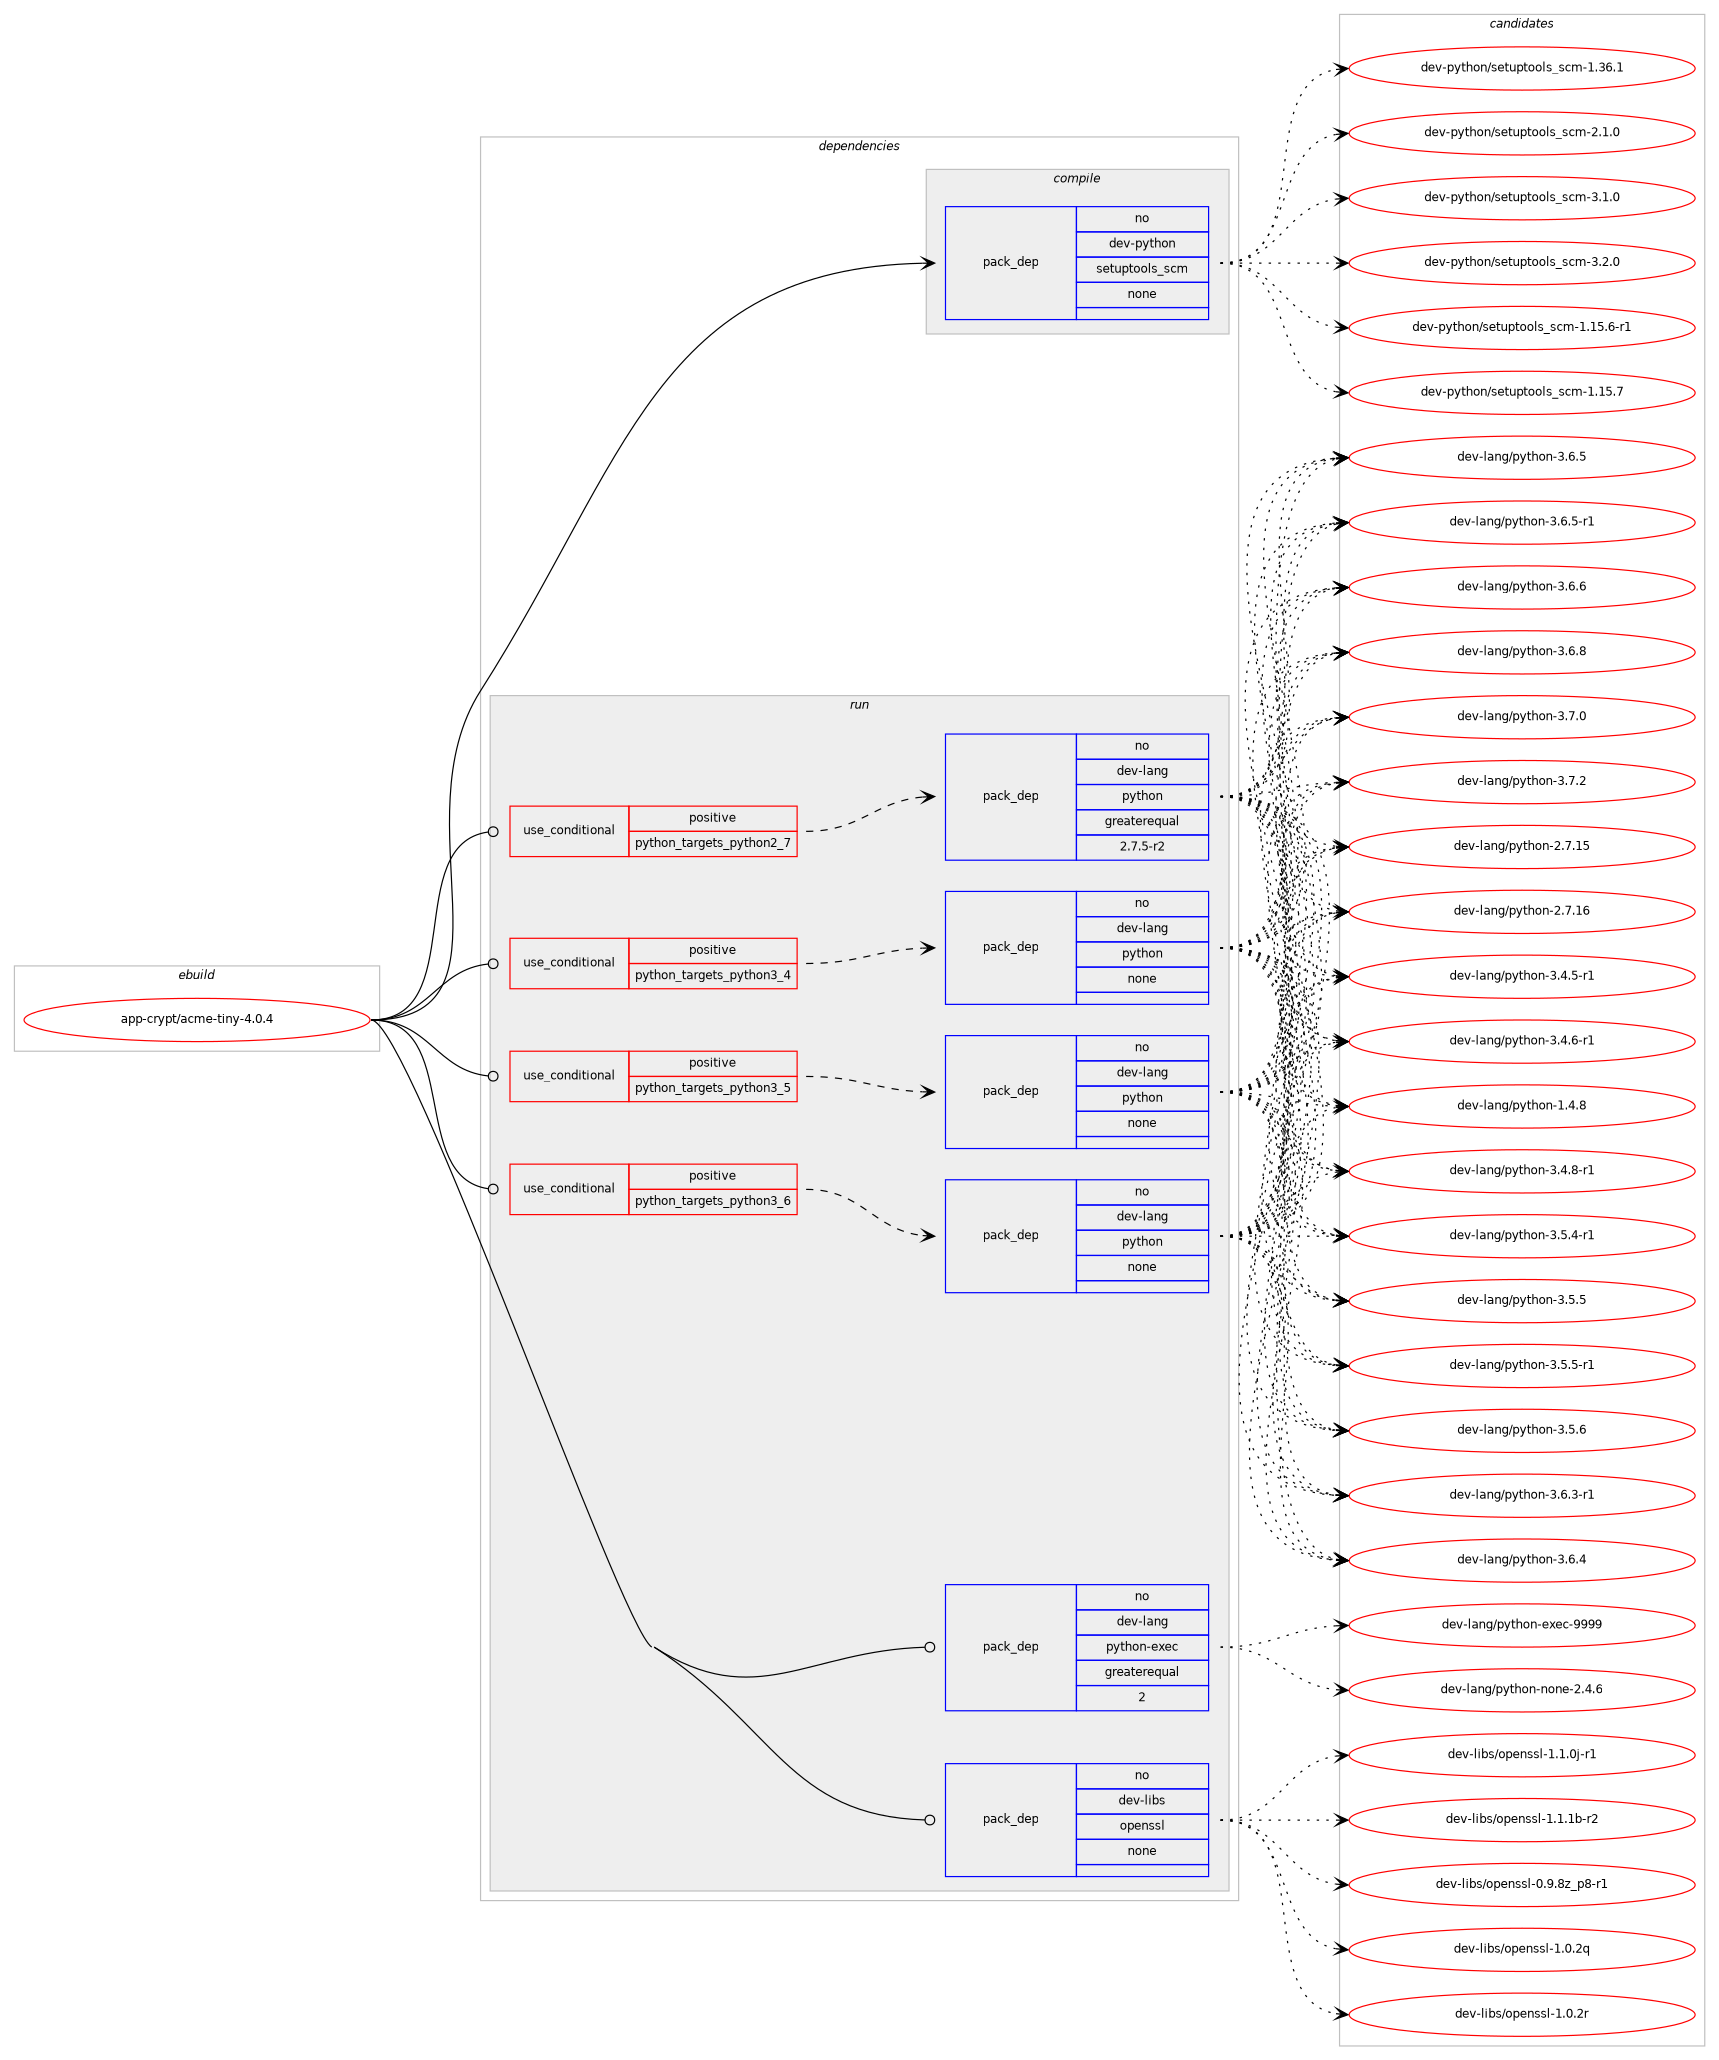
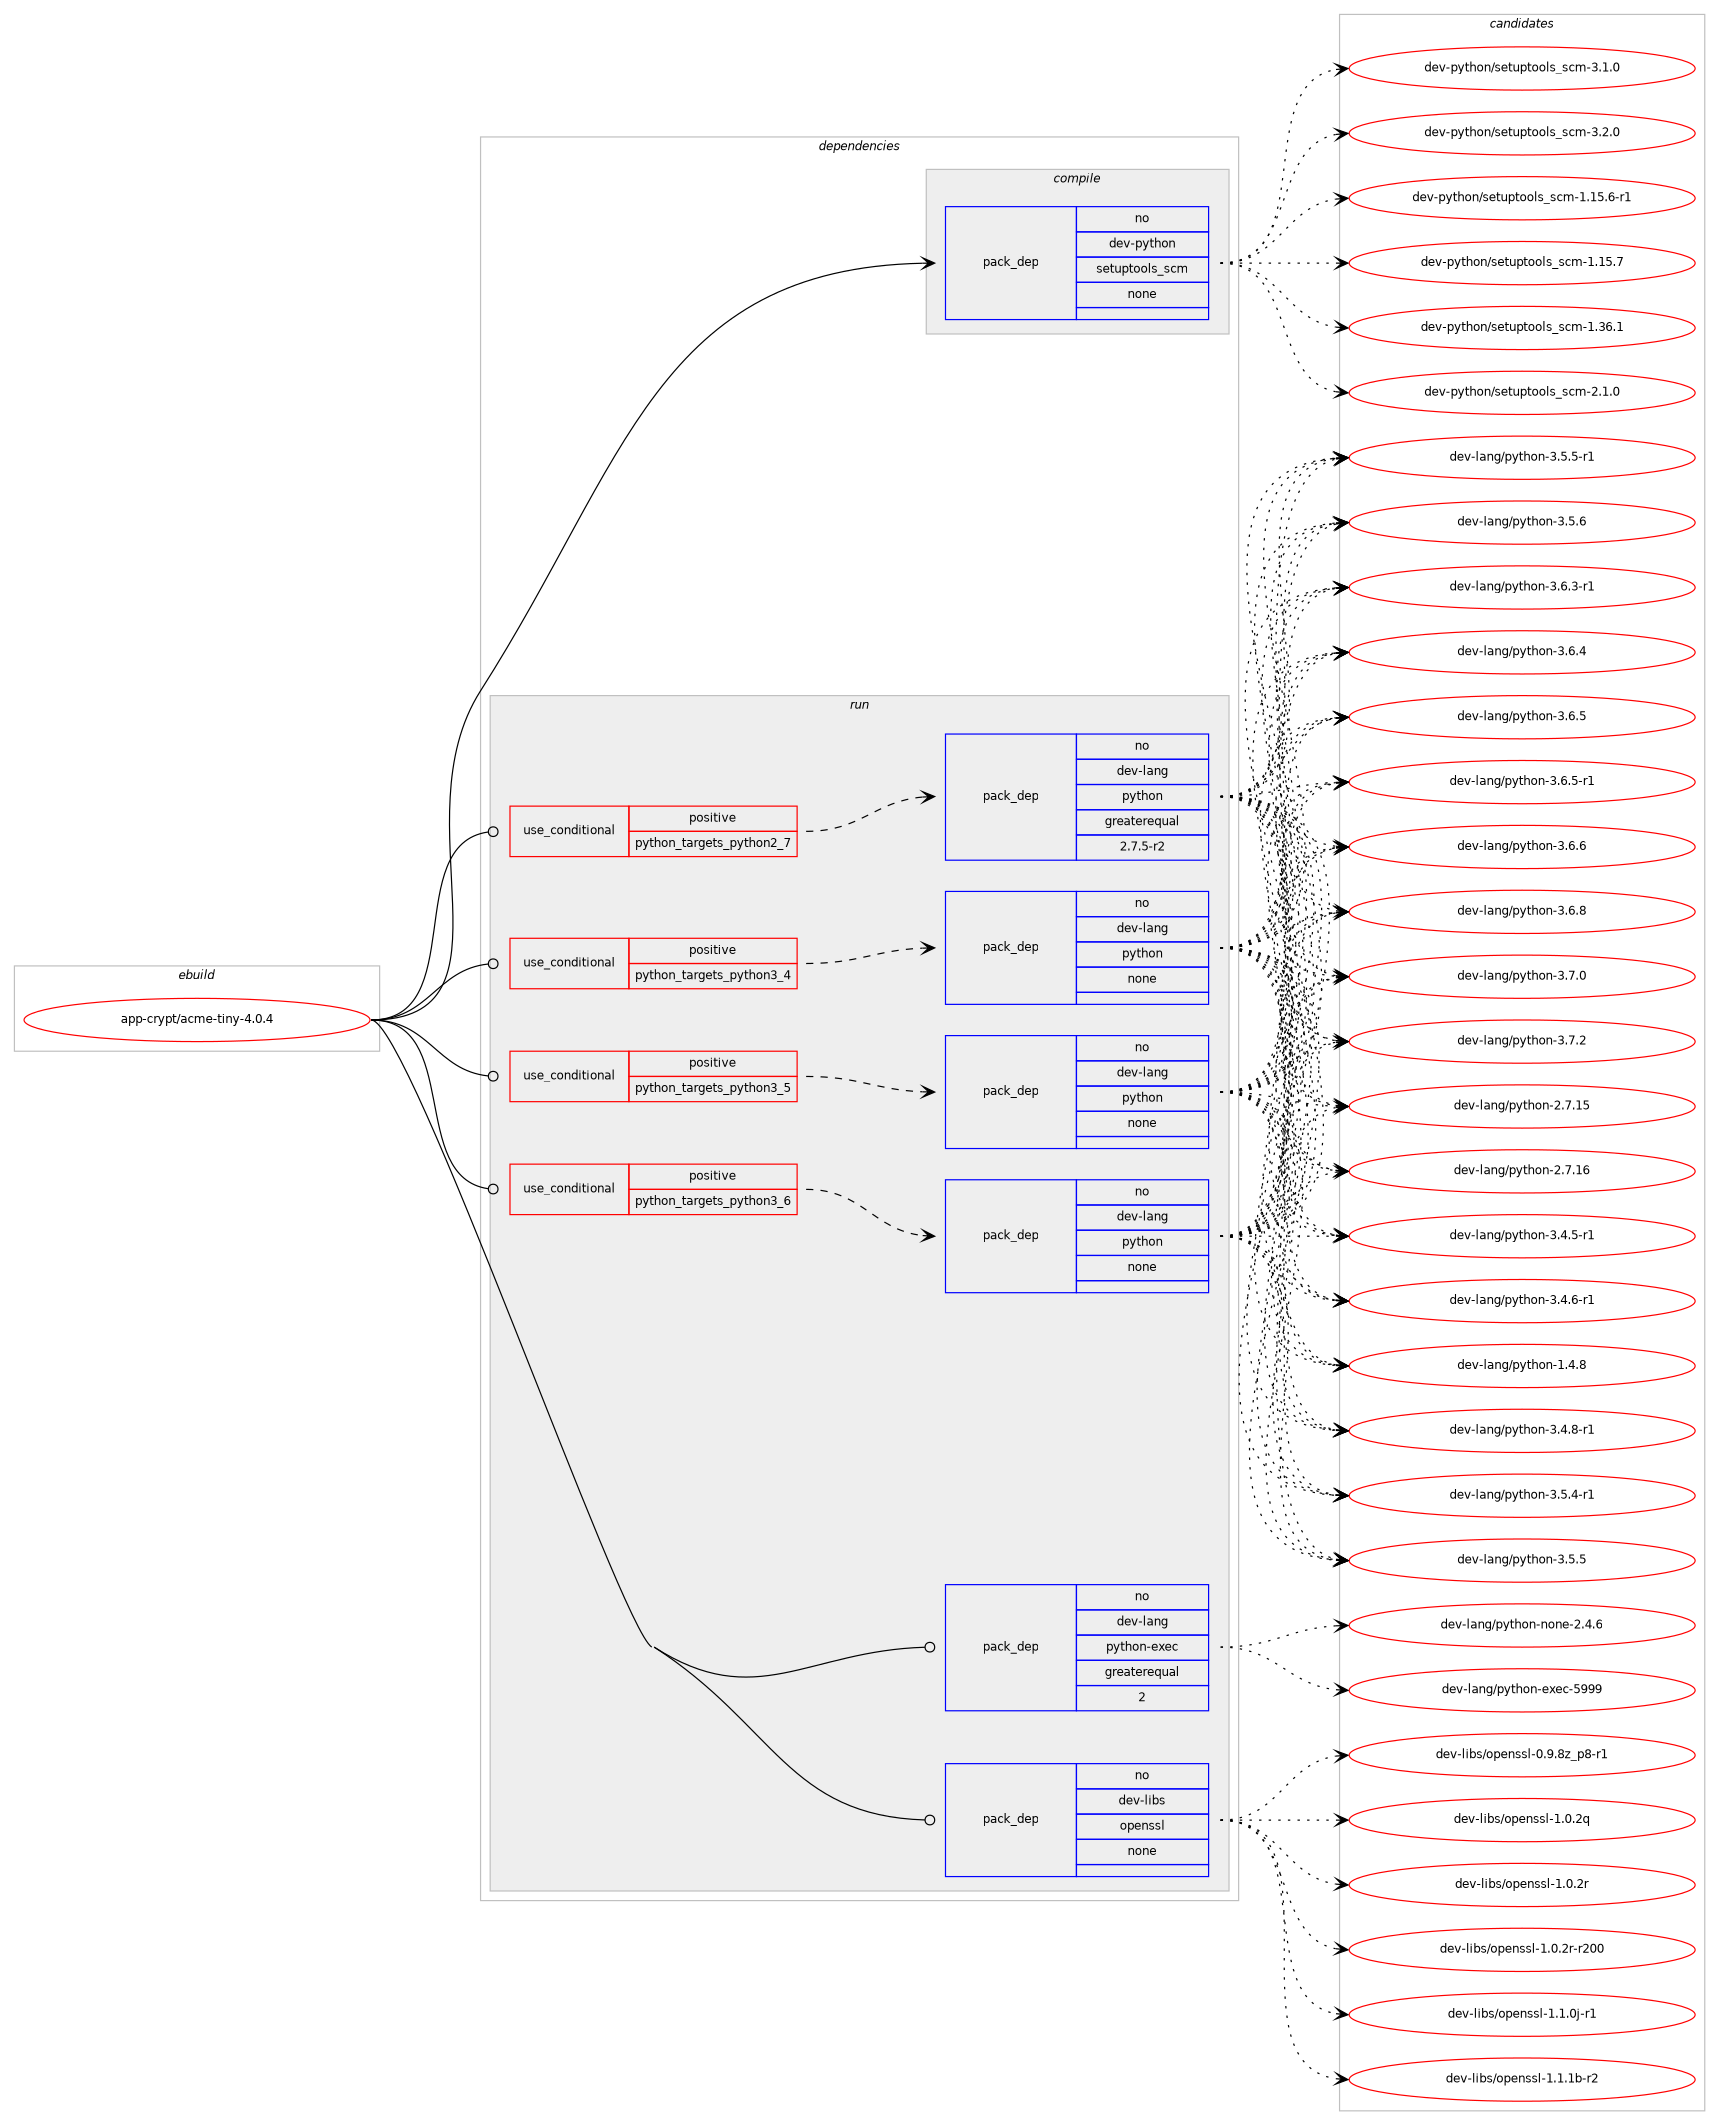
(1522, 1625) -> (1522, 1690)
none -> (1522, 1950)
